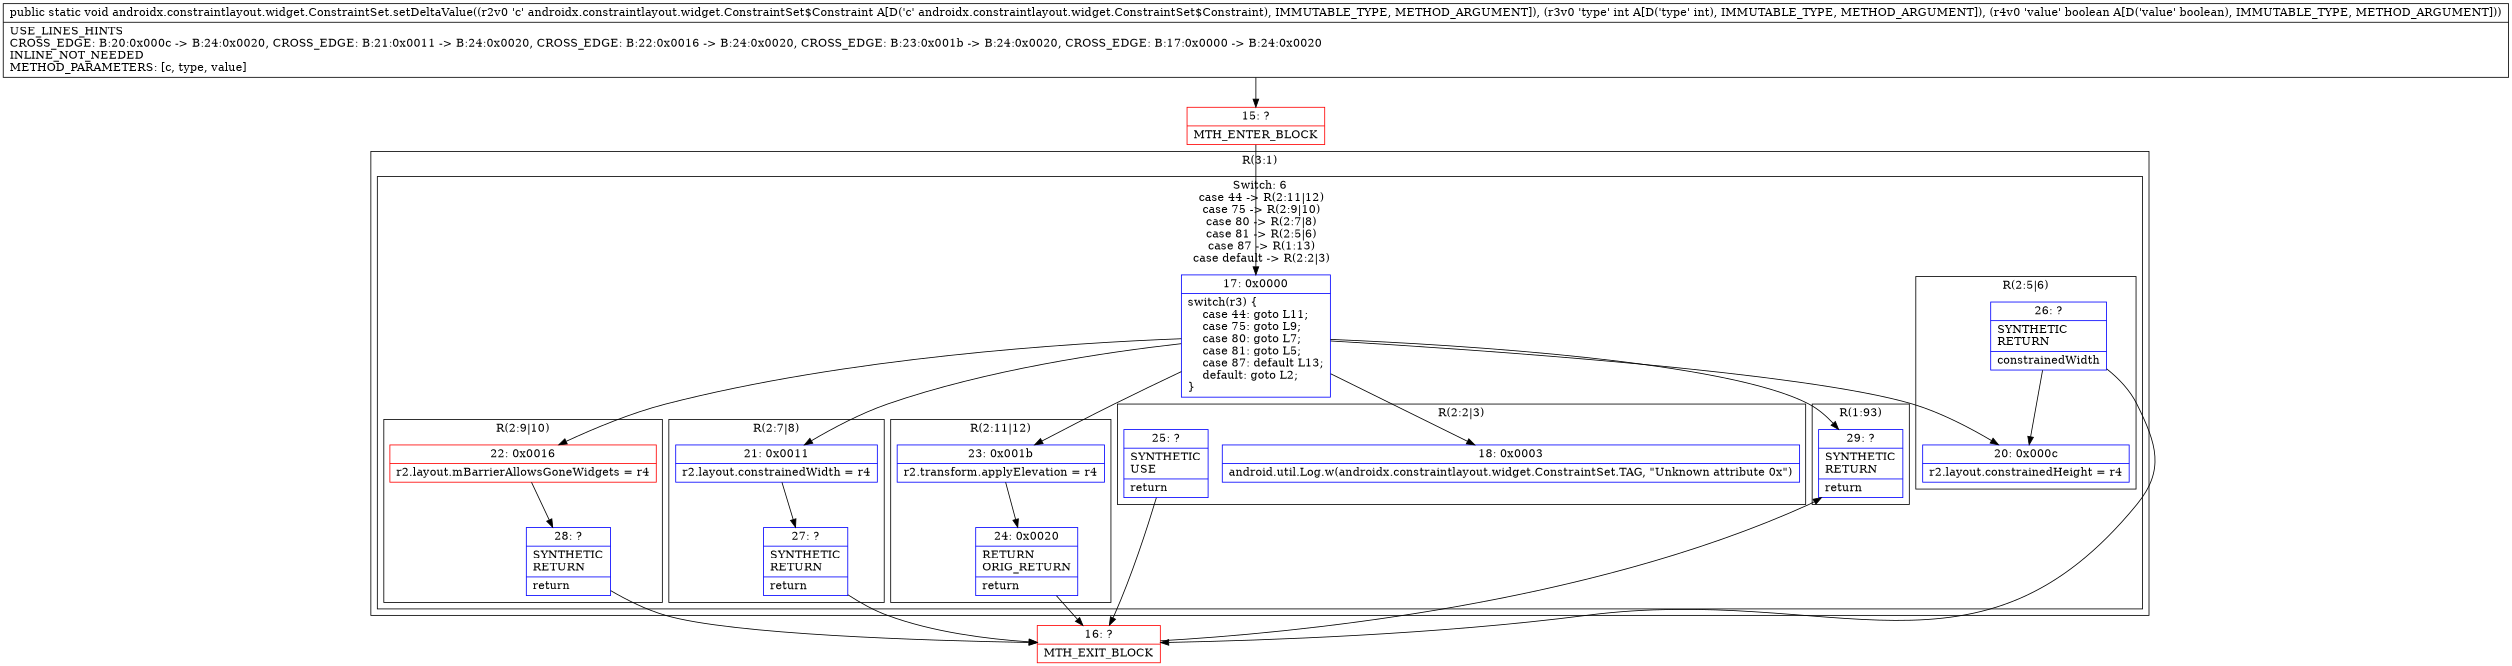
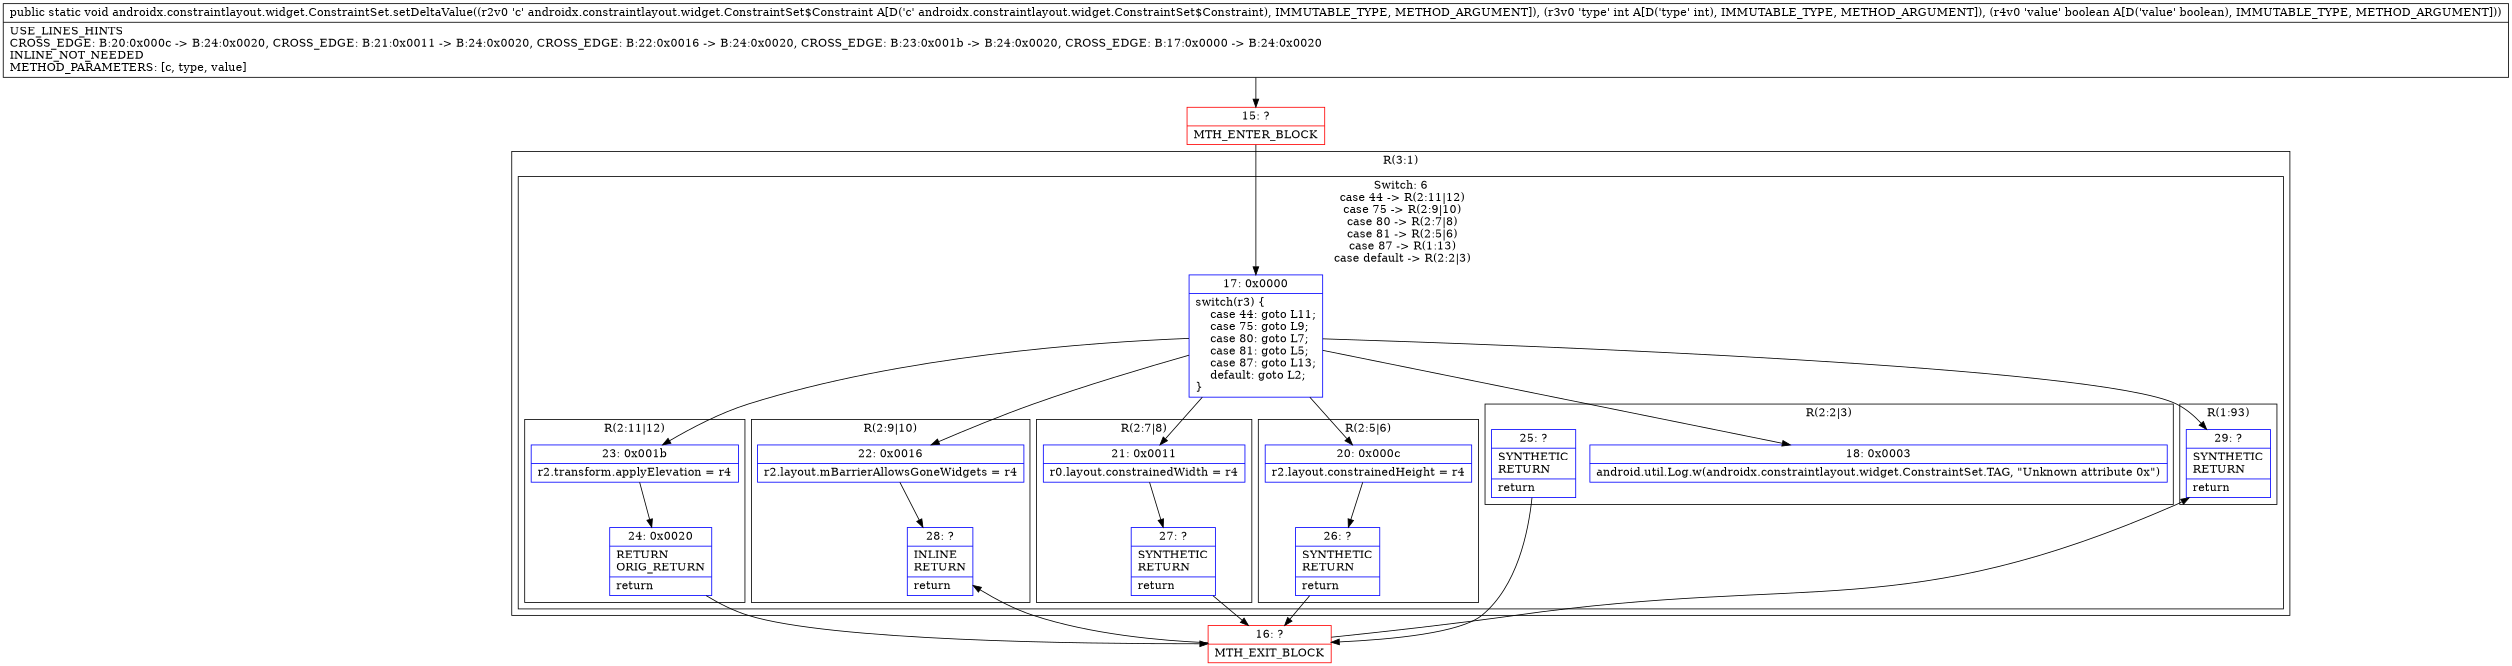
(2049, 360) -> (1321, 586)
(1256, 363) -> (1256, 363)
(2037, 403) -> (1357, 501)
(523, 464) -> (891, 464)
(1144, 469) -> (1524, 469)
(777, 472) -> (1144, 472)
(568, 555) -> (936, 555)
(816, 634) -> (1091, 630)
